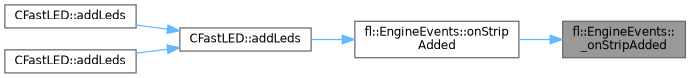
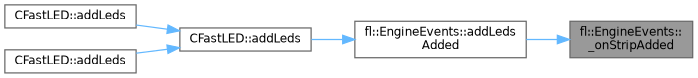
(437, 39) -> (441, 39)
